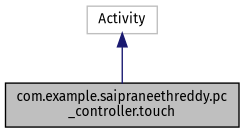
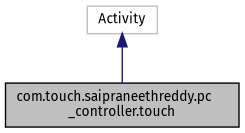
(122, 105) -> (122, 105)
